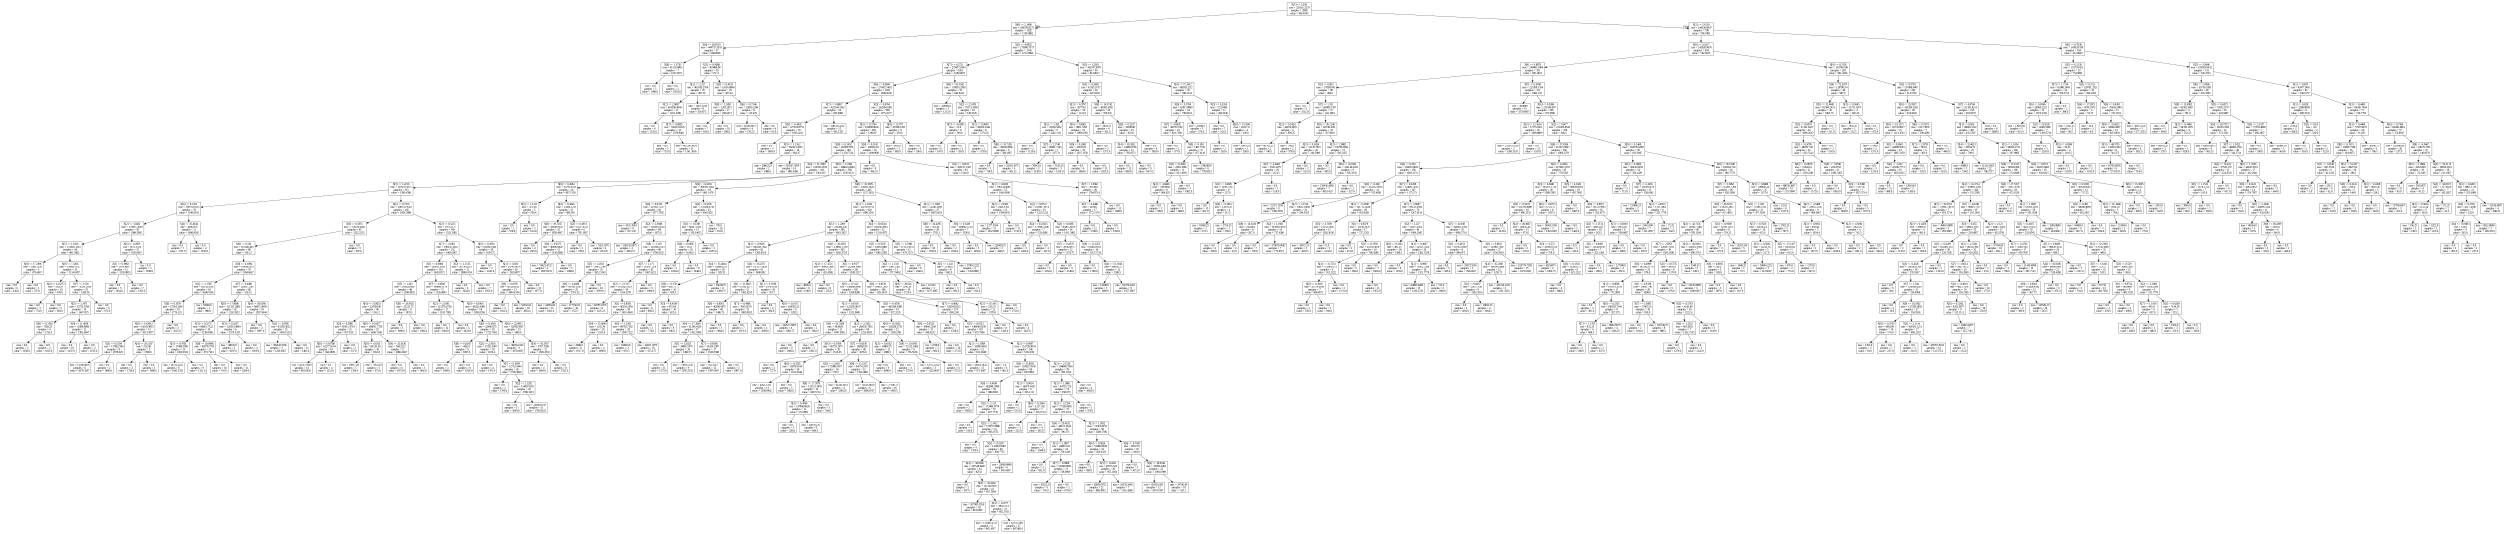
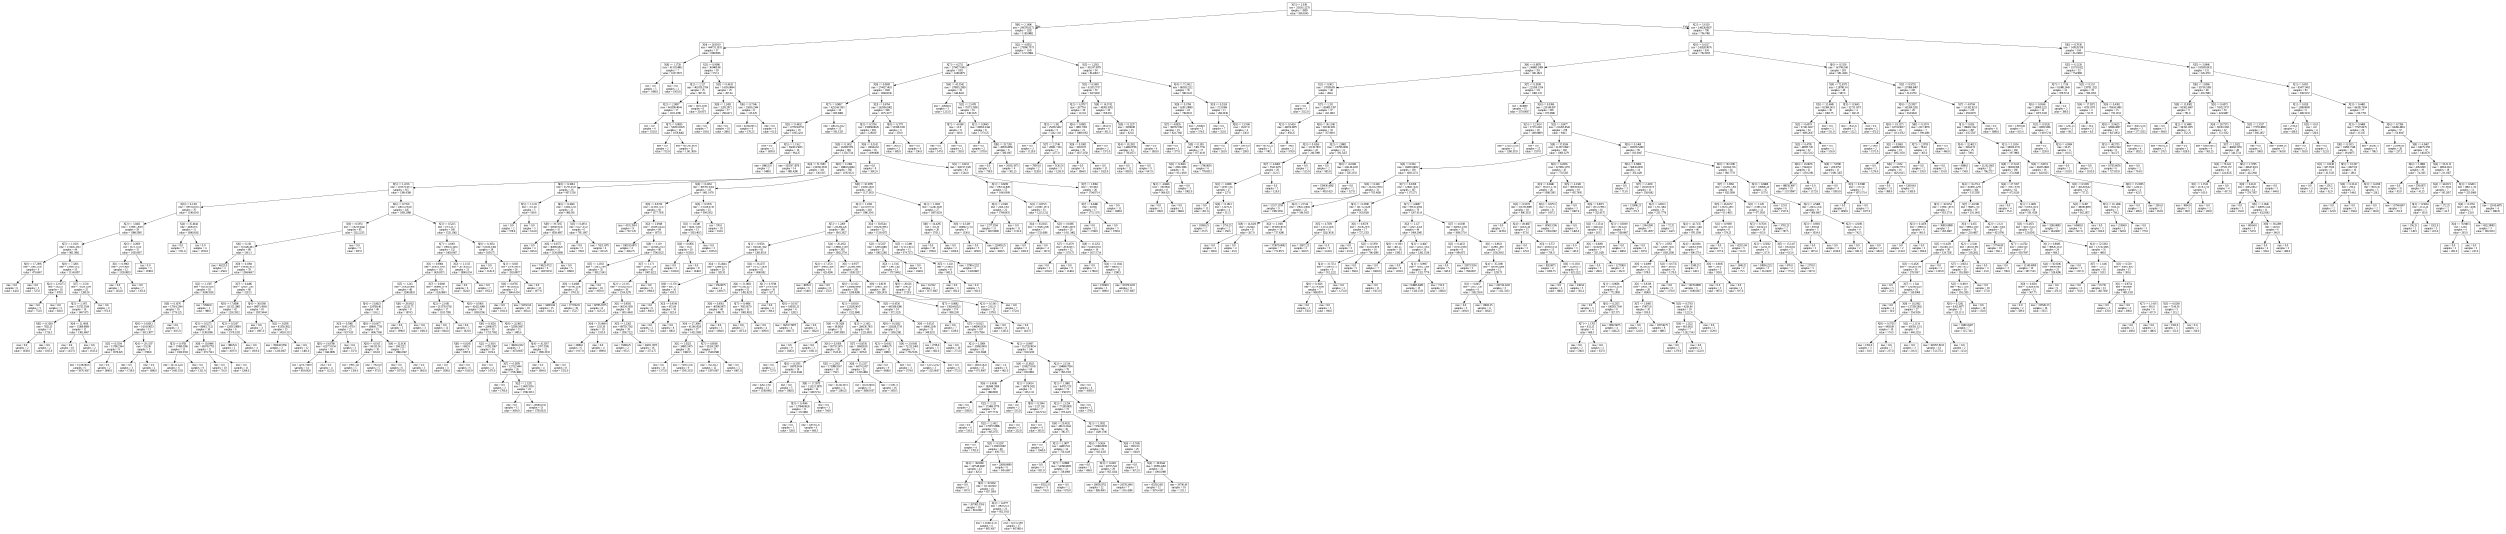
(1050, 138) -> (1053, 140)
(1219, 138) -> (1230, 139)
none -> (1757, 218)
(1559, 219) -> (1571, 218)
(1250, 248) -> none
(1750, 258) -> (1738, 257)
none -> (219, 268)
(1521, 268) -> none
(717, 288) -> (717, 288)
none -> (1577, 288)
(2053, 288) -> (2053, 288)
(2149, 288) -> none
(54, 298) -> (57, 300)
(646, 317) -> (658, 318)
(1961, 337) -> (1949, 328)
(1025, 418) -> (1013, 417)
